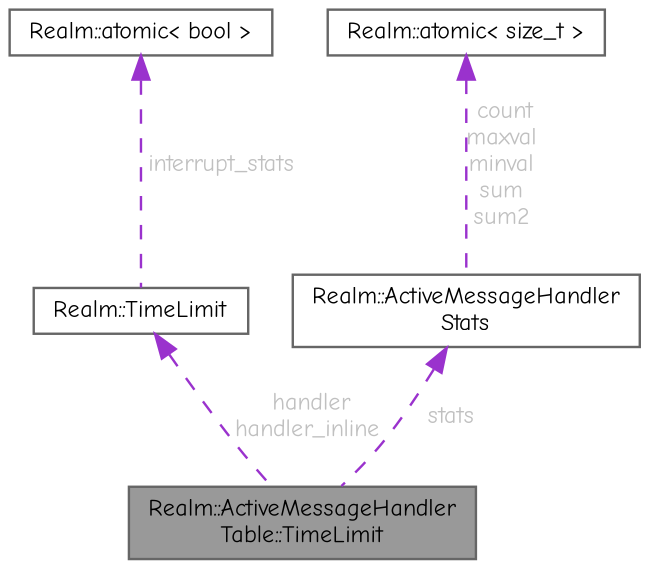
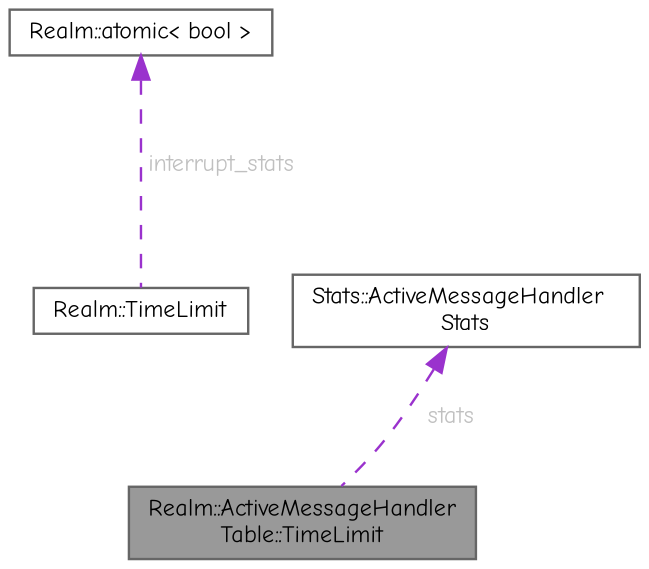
(466, 33) -> none
(466, 311) -> (466, 311)
(218, 422) -> none
